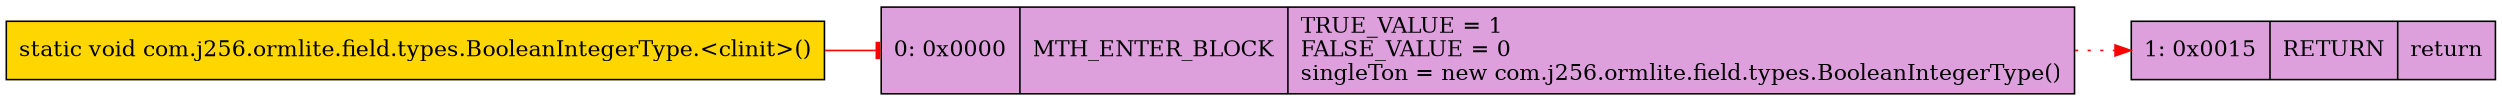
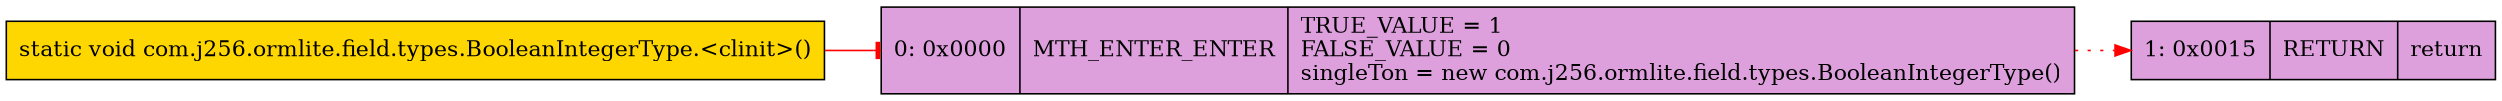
(1154, 50) -> (1154, 50)
